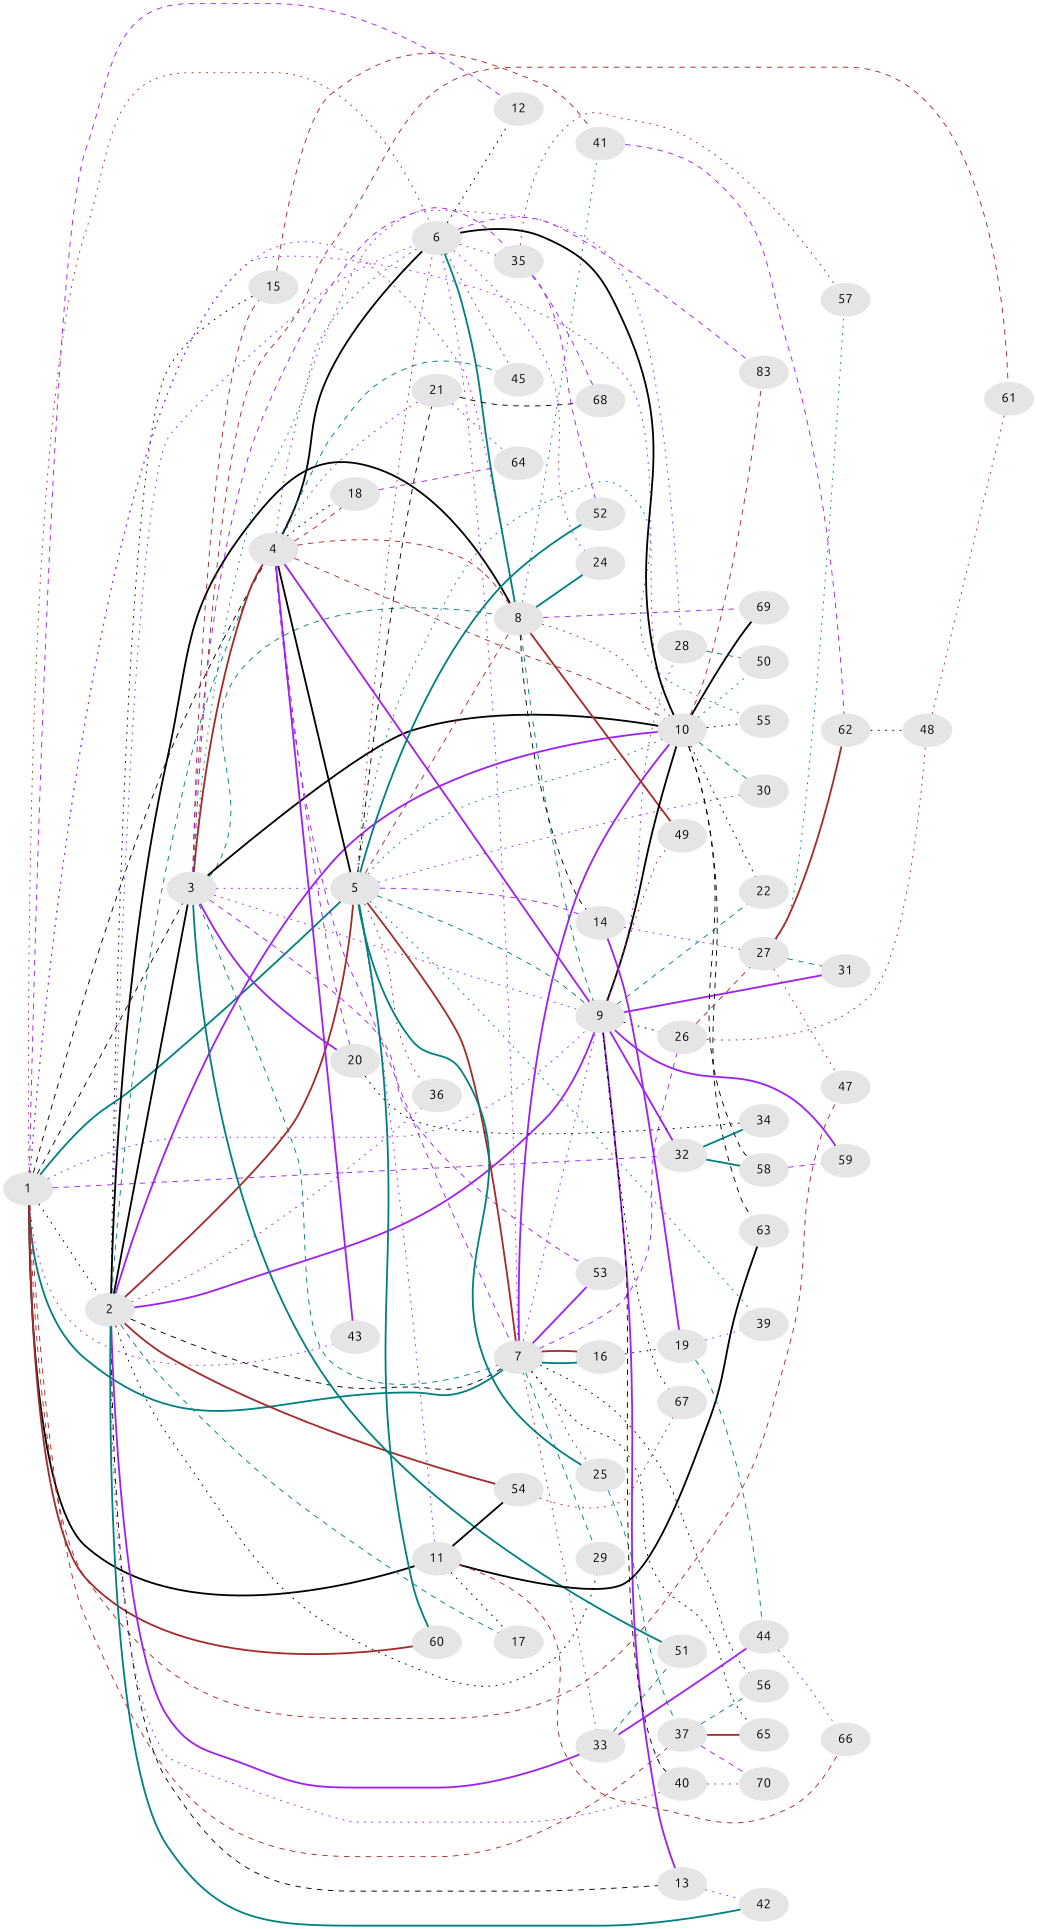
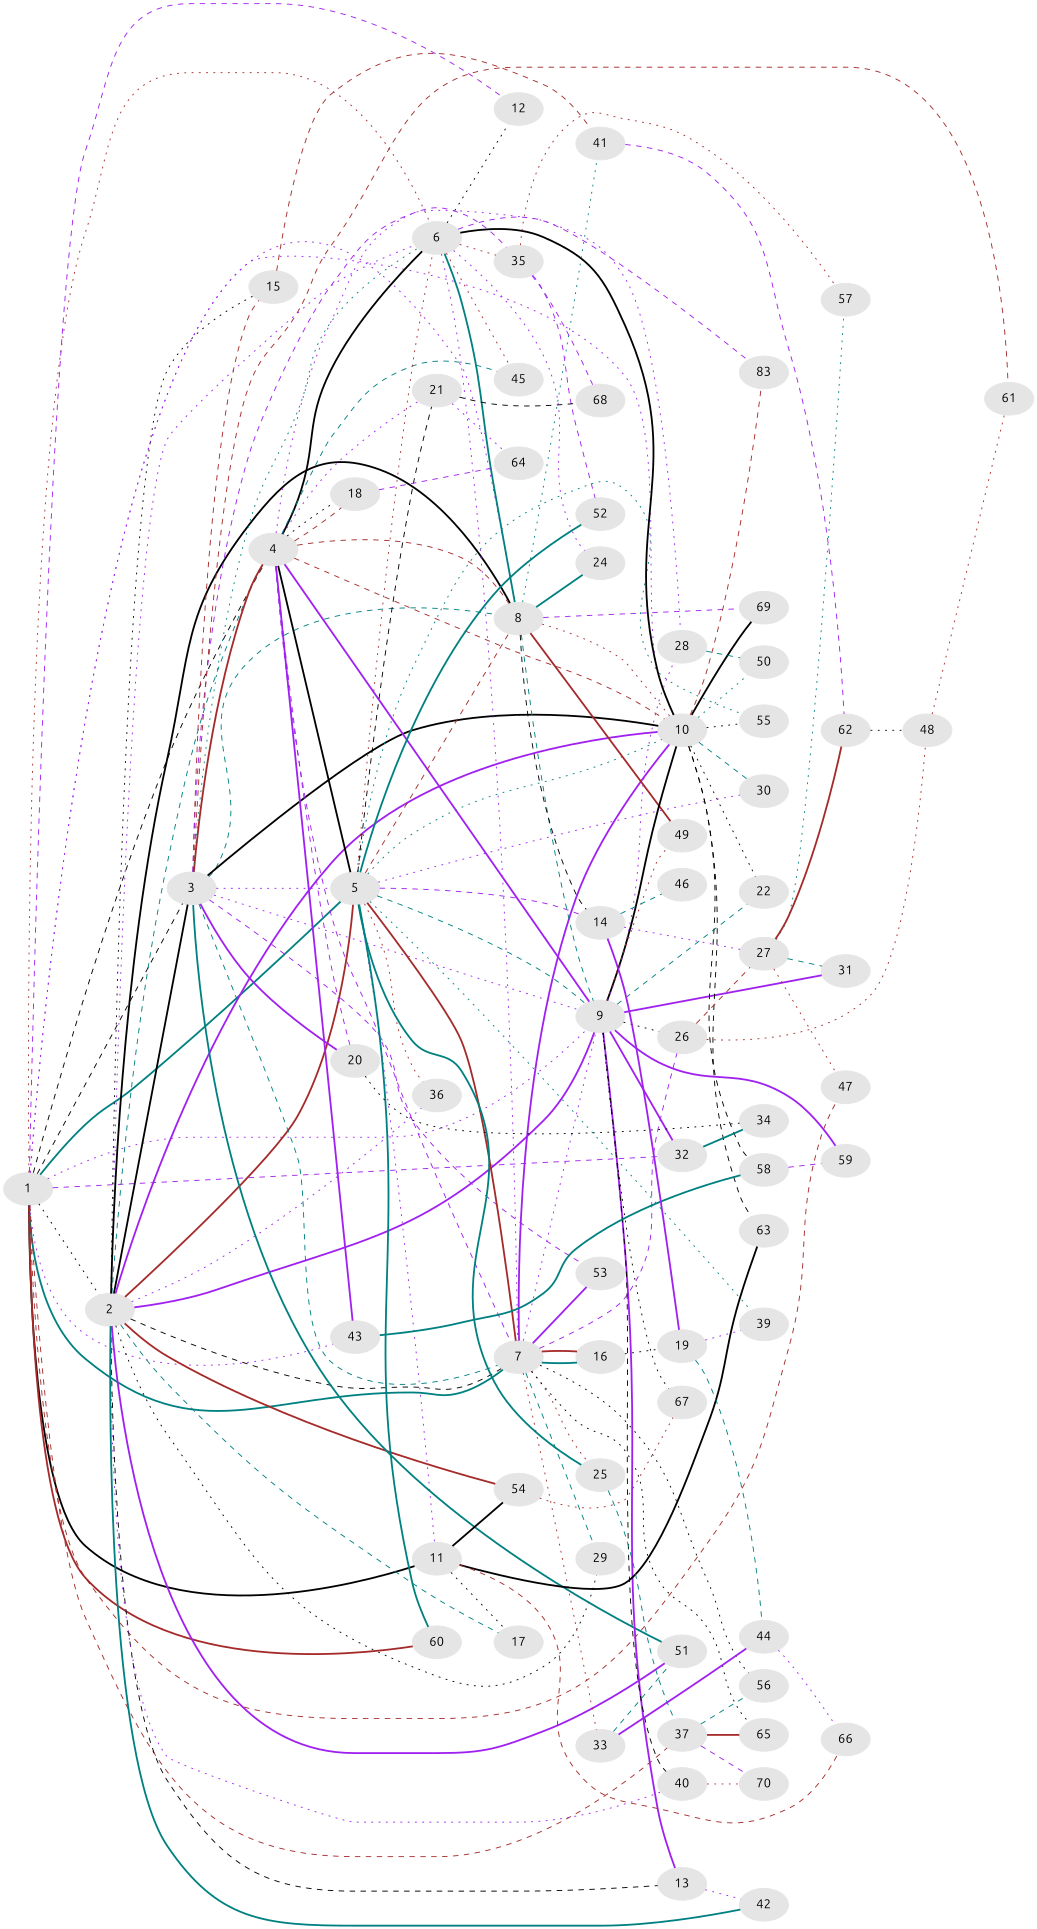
none -> (682, 885)
(723, 1163) -> (562, 1266)
(180, 1732) -> (262, 1719)
